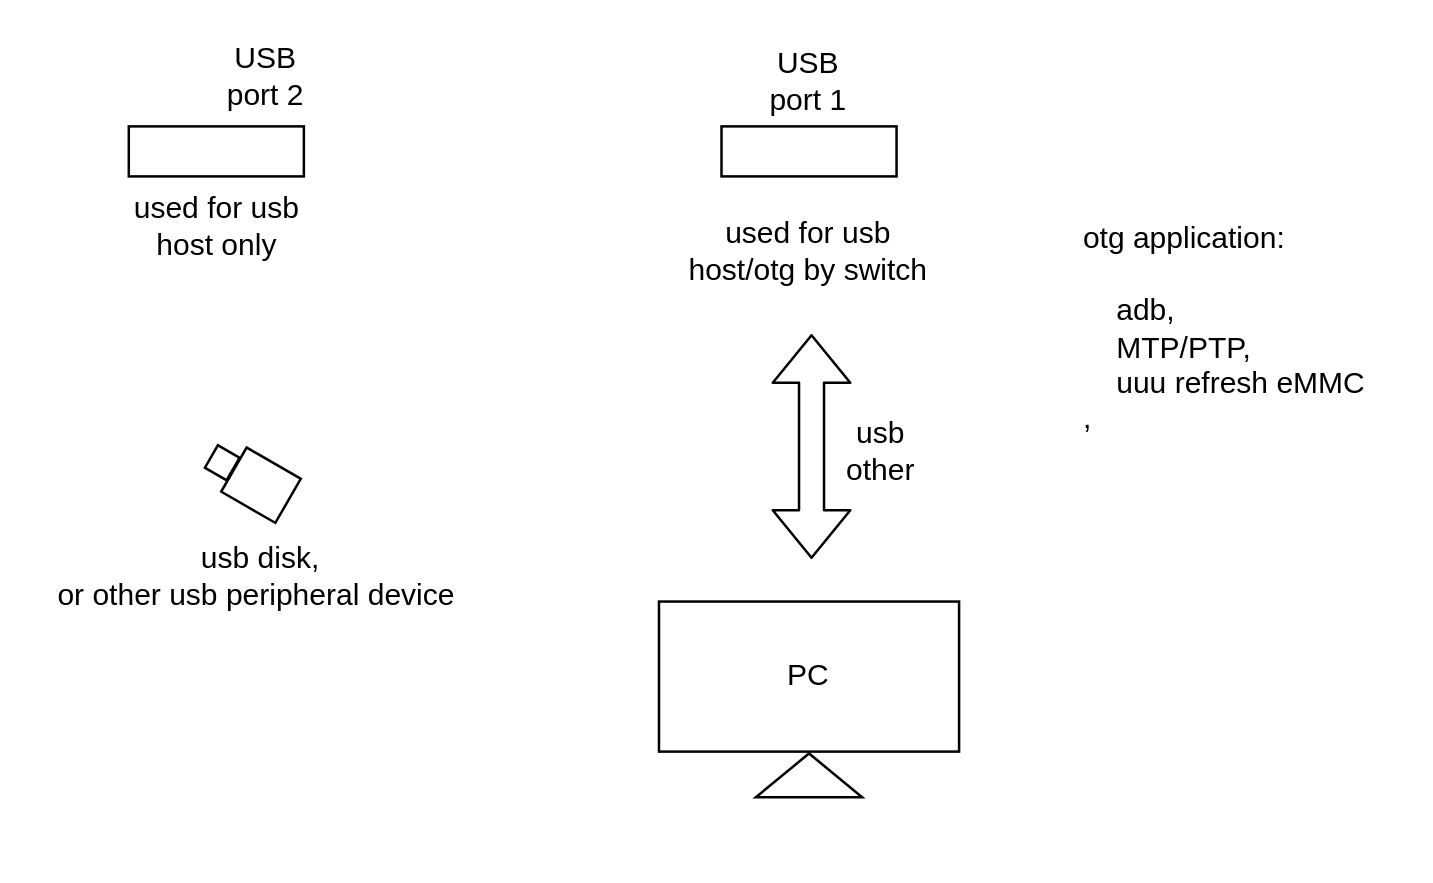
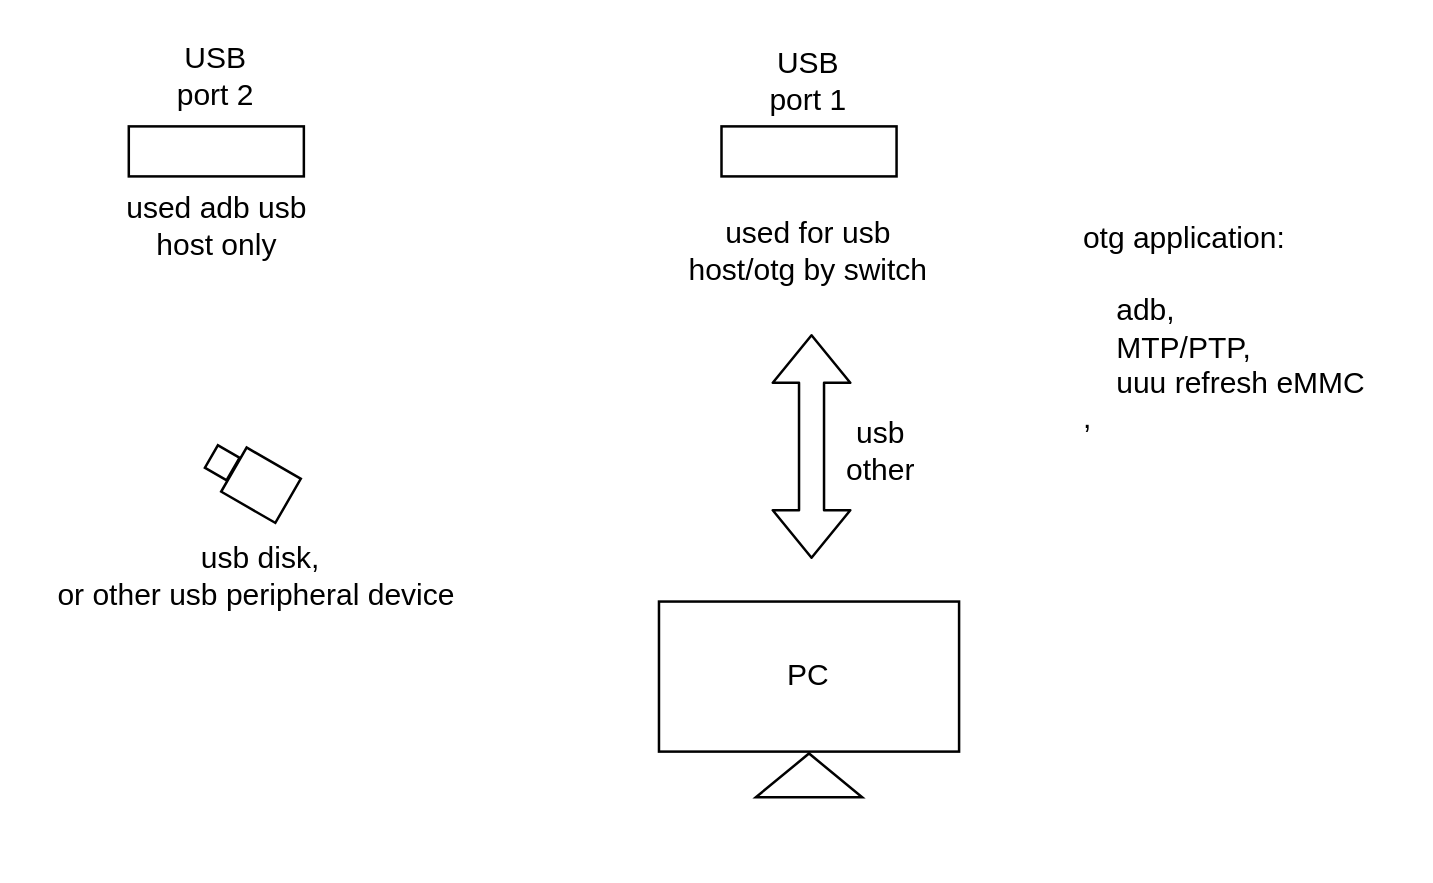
(266, 76) -> (216, 76)
(218, 226) -> (218, 226)
